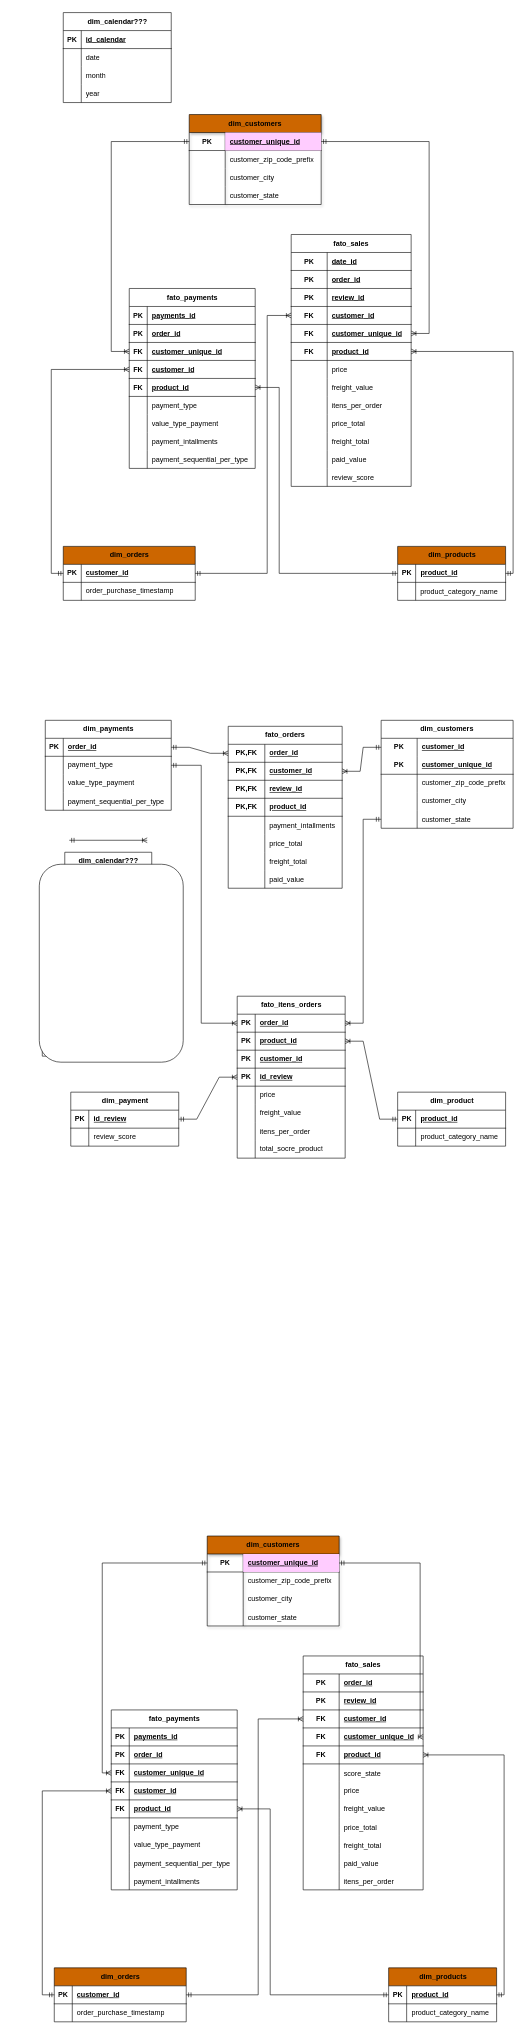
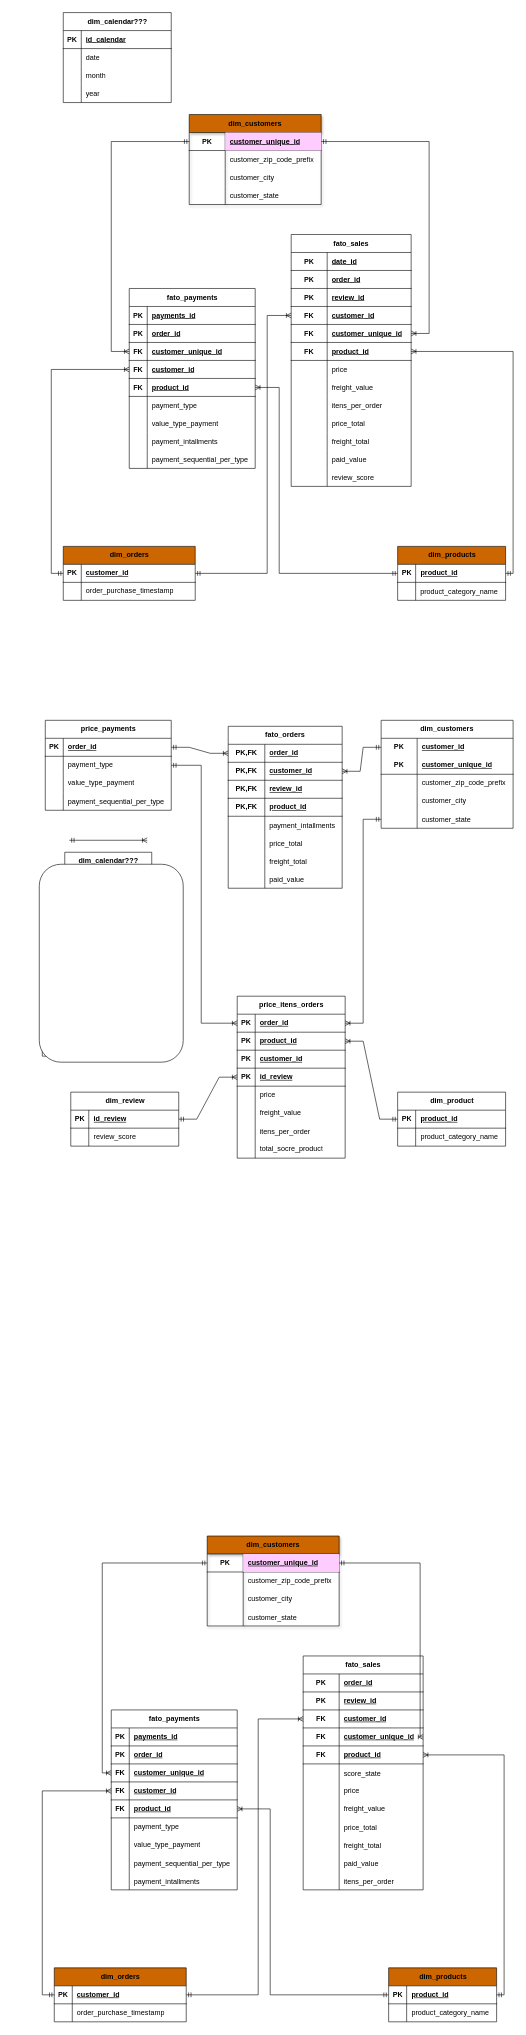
(109, 729) -> (109, 729)
(292, 1005) -> (292, 1005)
(125, 1101) -> (125, 1101)
